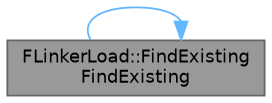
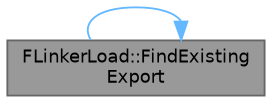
(136, 68) -> (136, 68)
